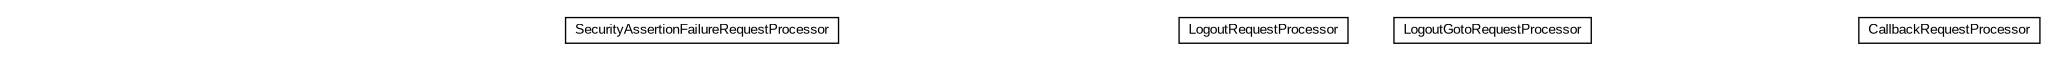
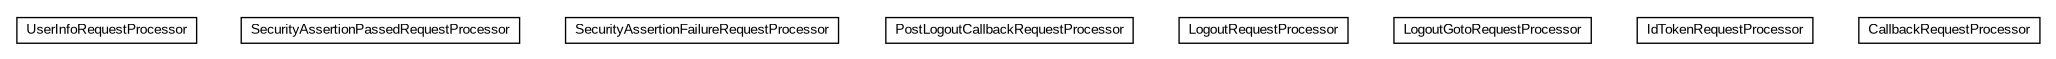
none -> (106, 30)
none -> (380, 30)
none -> (1009, 30)
none -> (1725, 30)
